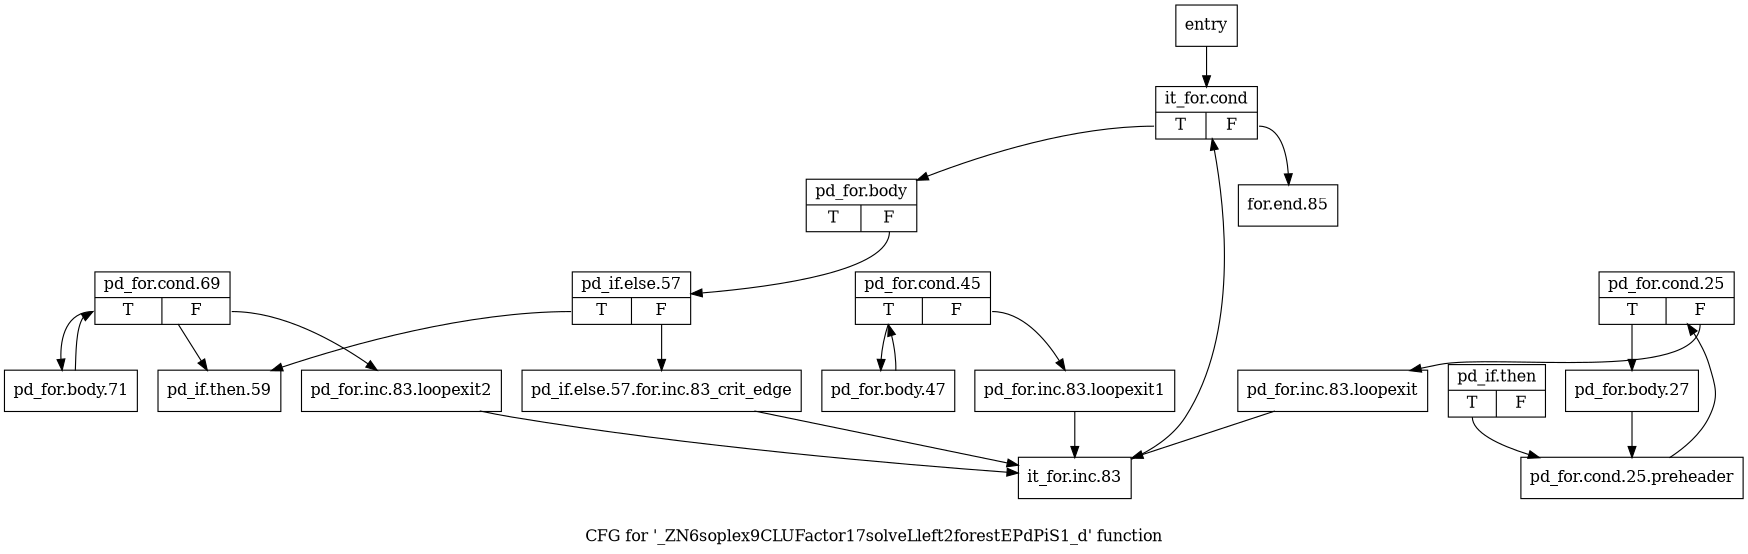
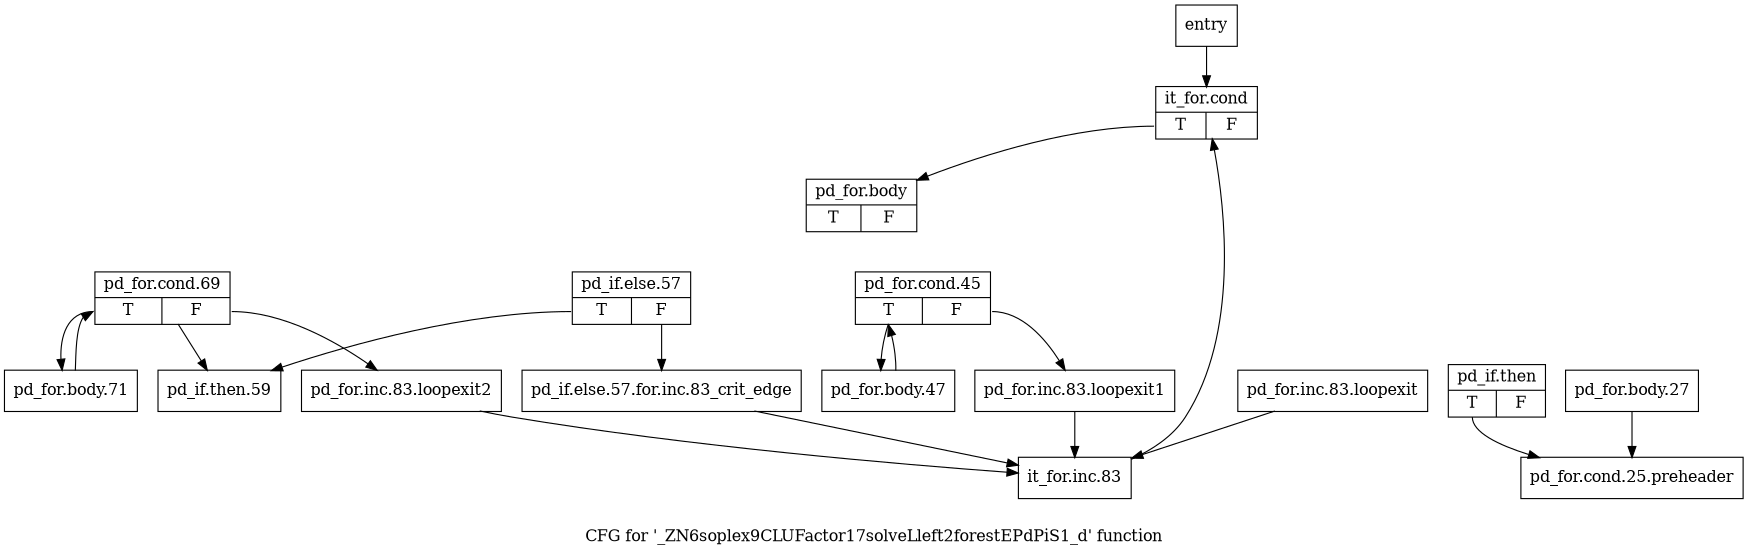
(1288, 205) -> none
(804, 279) -> none
(1667, 298) -> none
